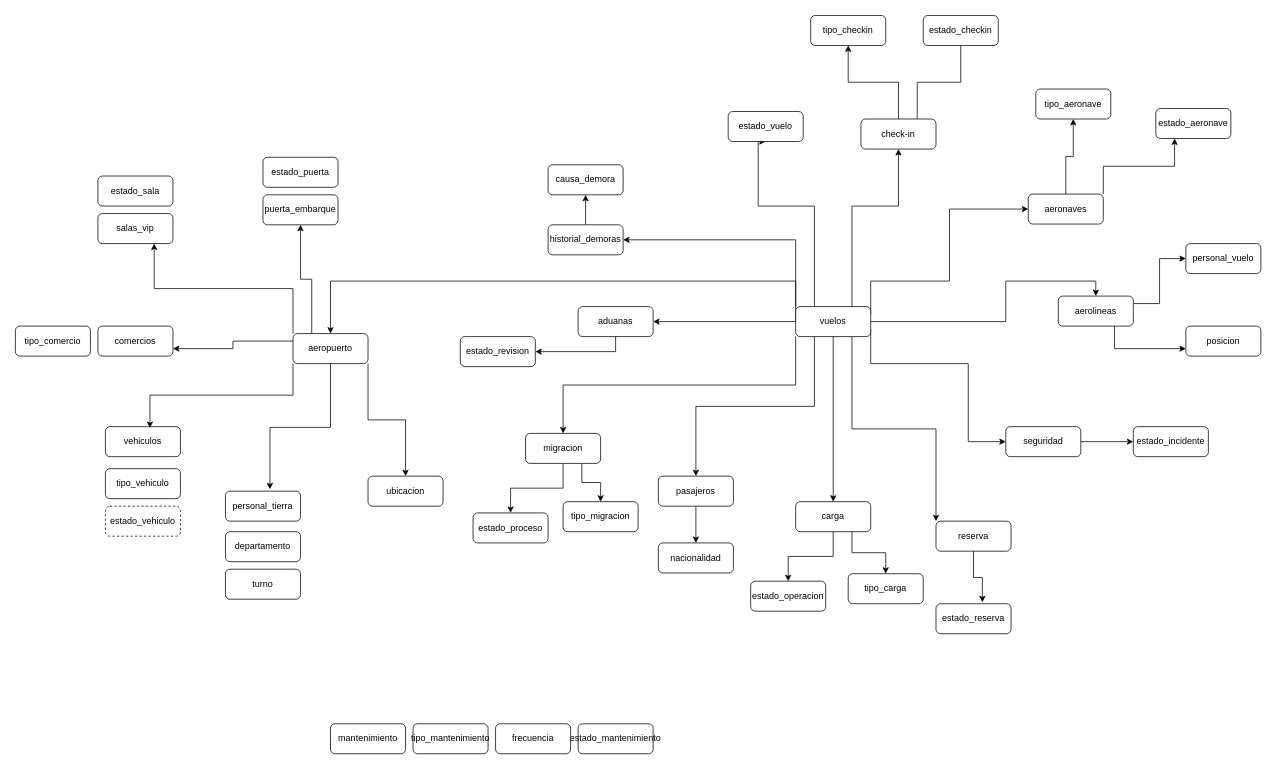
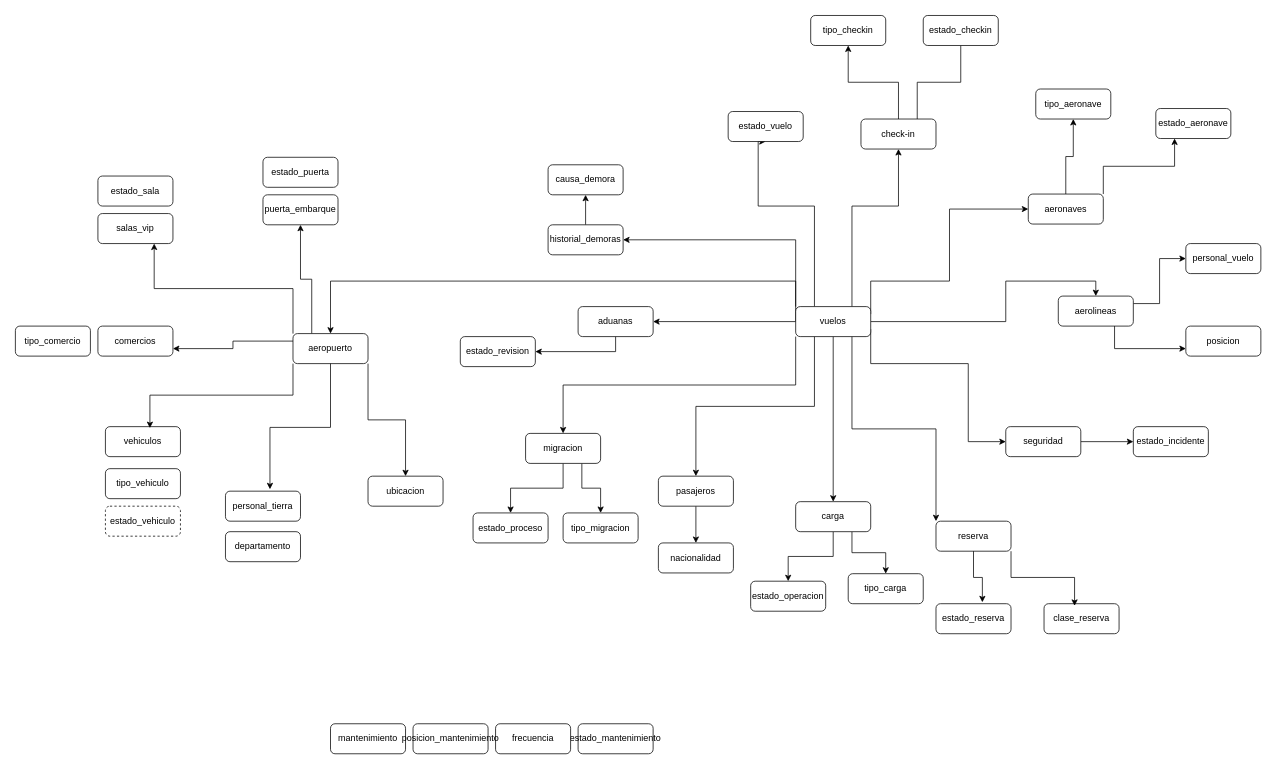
(600, 516) -> (600, 528)
none -> (1053, 577)
(263, 584) -> none
none -> (1081, 618)
(450, 738) -> (450, 738)
